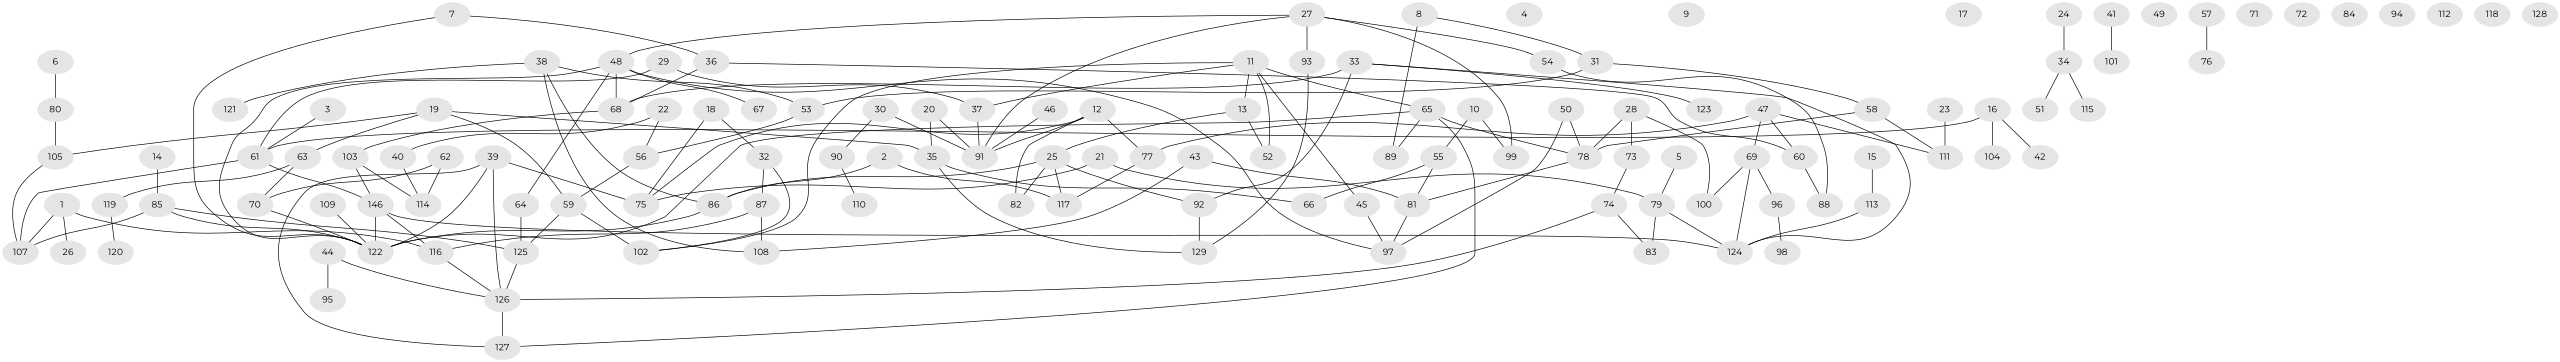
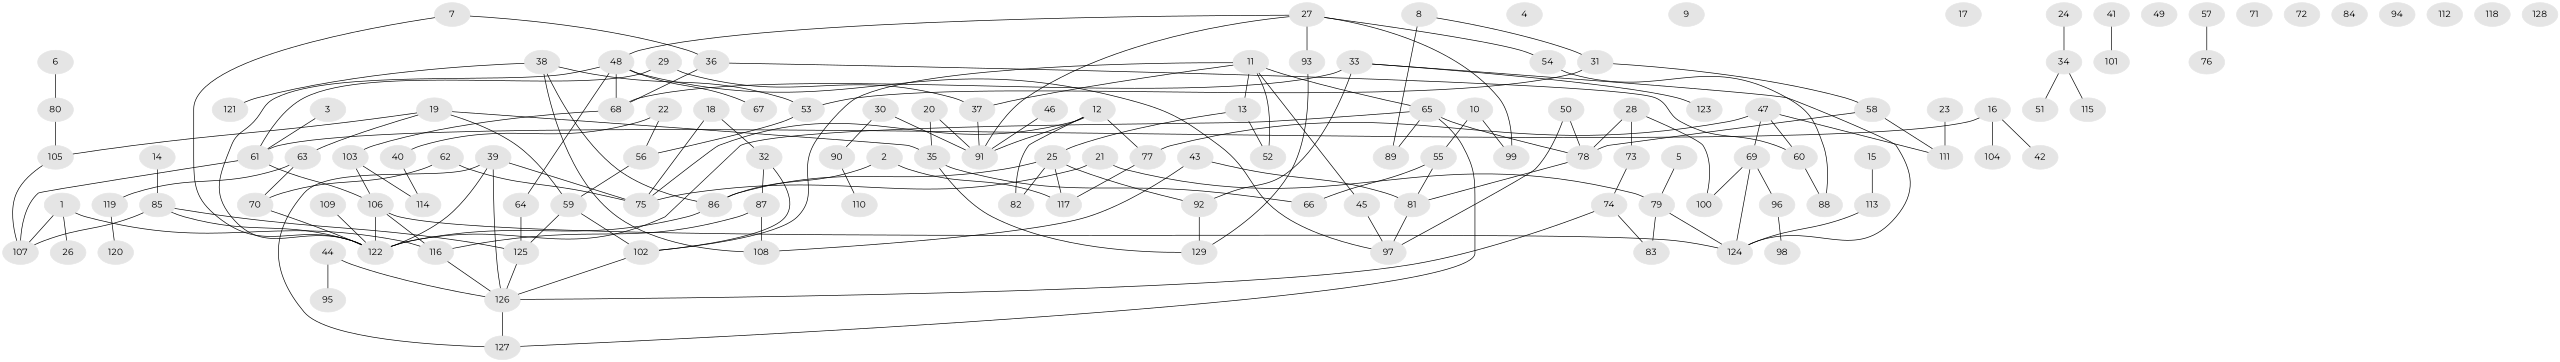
(434, 181) -> (541, 185)
(376, 205) -> (376, 205)
none -> (572, 276)
